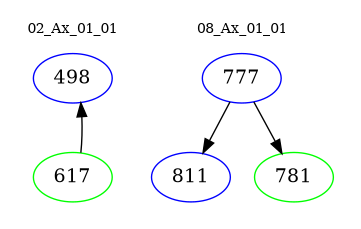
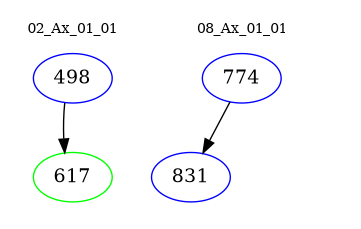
(242, 78) -> (242, 78)
(82, 135) -> (64, 121)
(191, 177) -> (191, 177)
(294, 177) -> none
